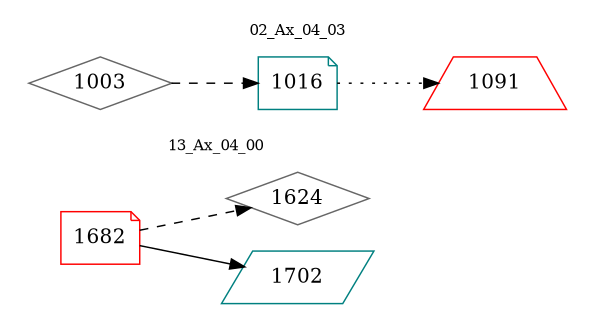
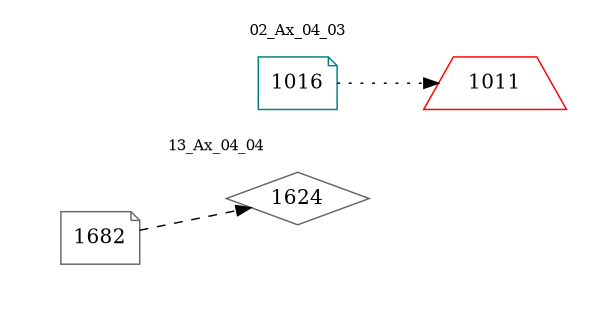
(100, 83) -> none
(495, 83) -> (495, 83)
(216, 147) -> (216, 147)
(100, 238) -> (100, 238)
(298, 277) -> none
